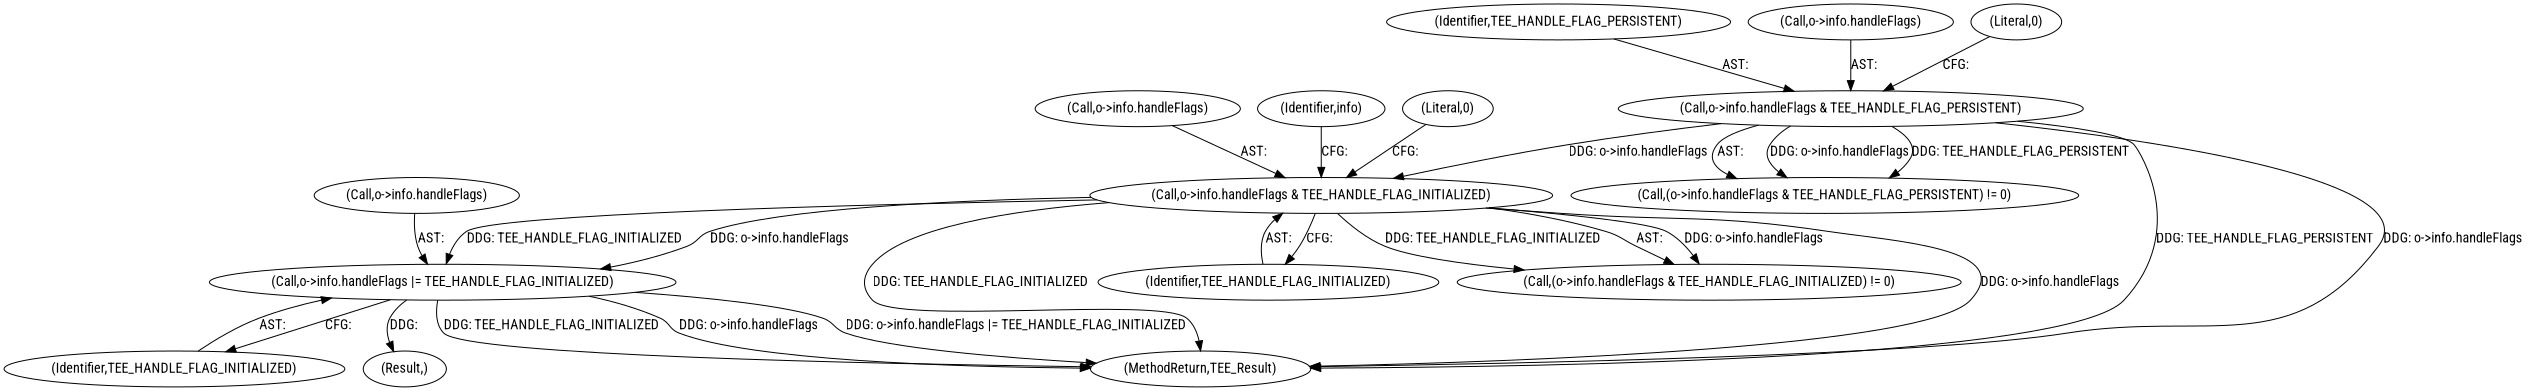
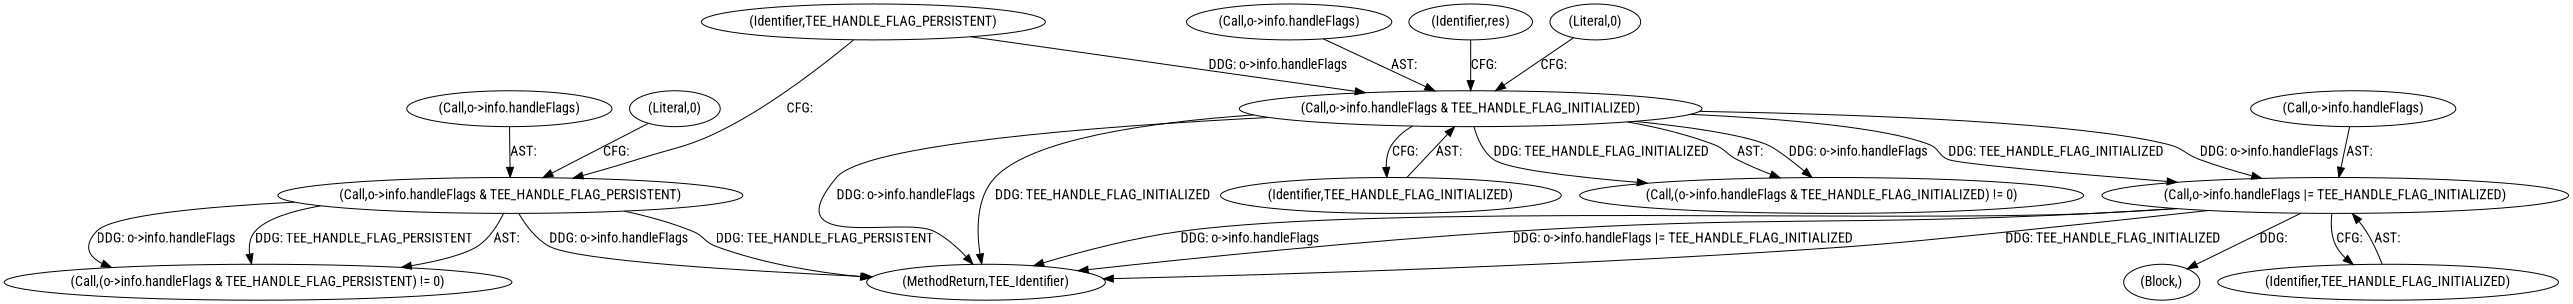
(1737, 65) -> (802, 109)
(1321, 109) -> (1471, 22)
(1562, 146) -> (1163, 64)
(405, 369) -> (2162, 282)
(1201, 369) -> (986, 282)
